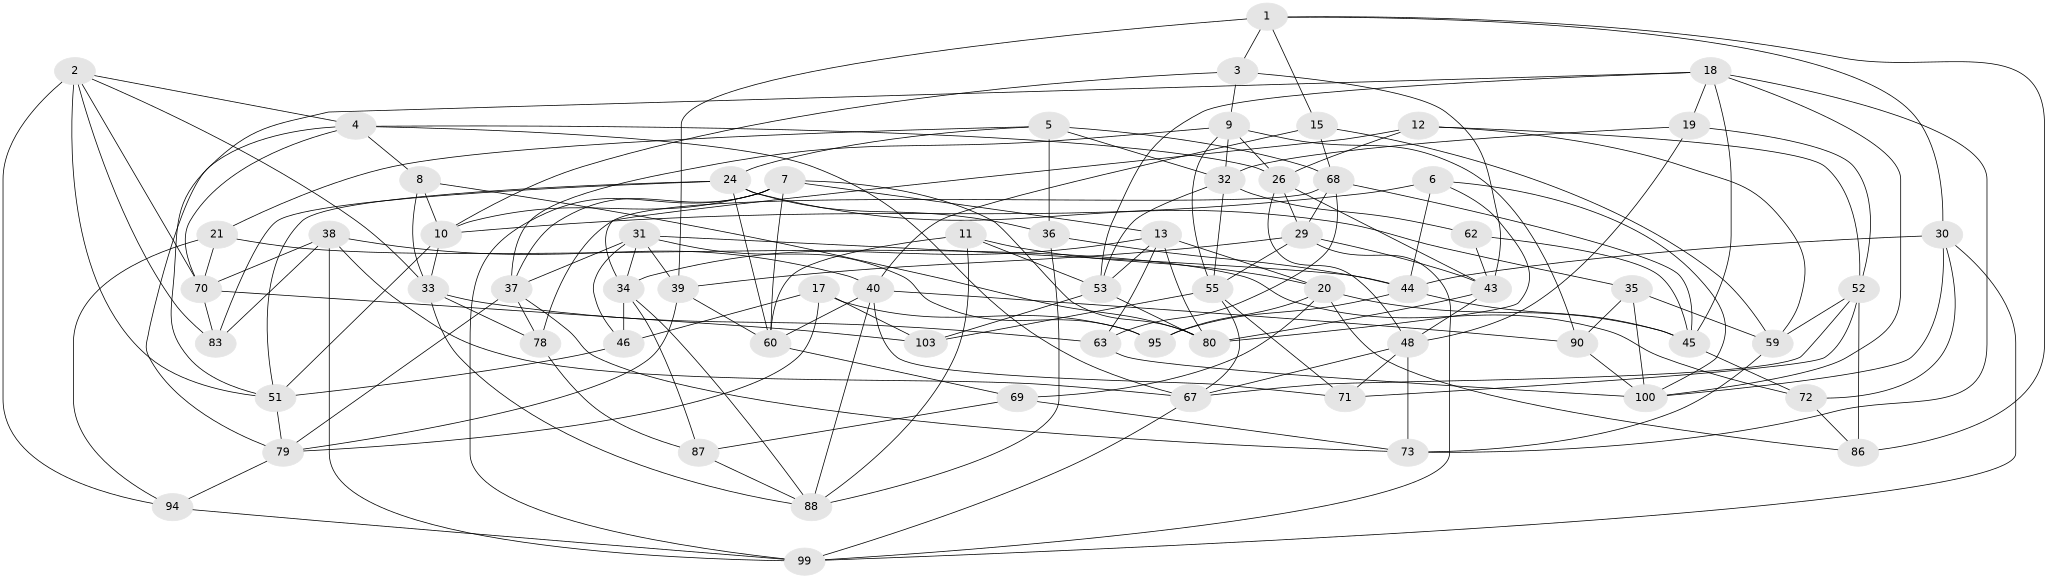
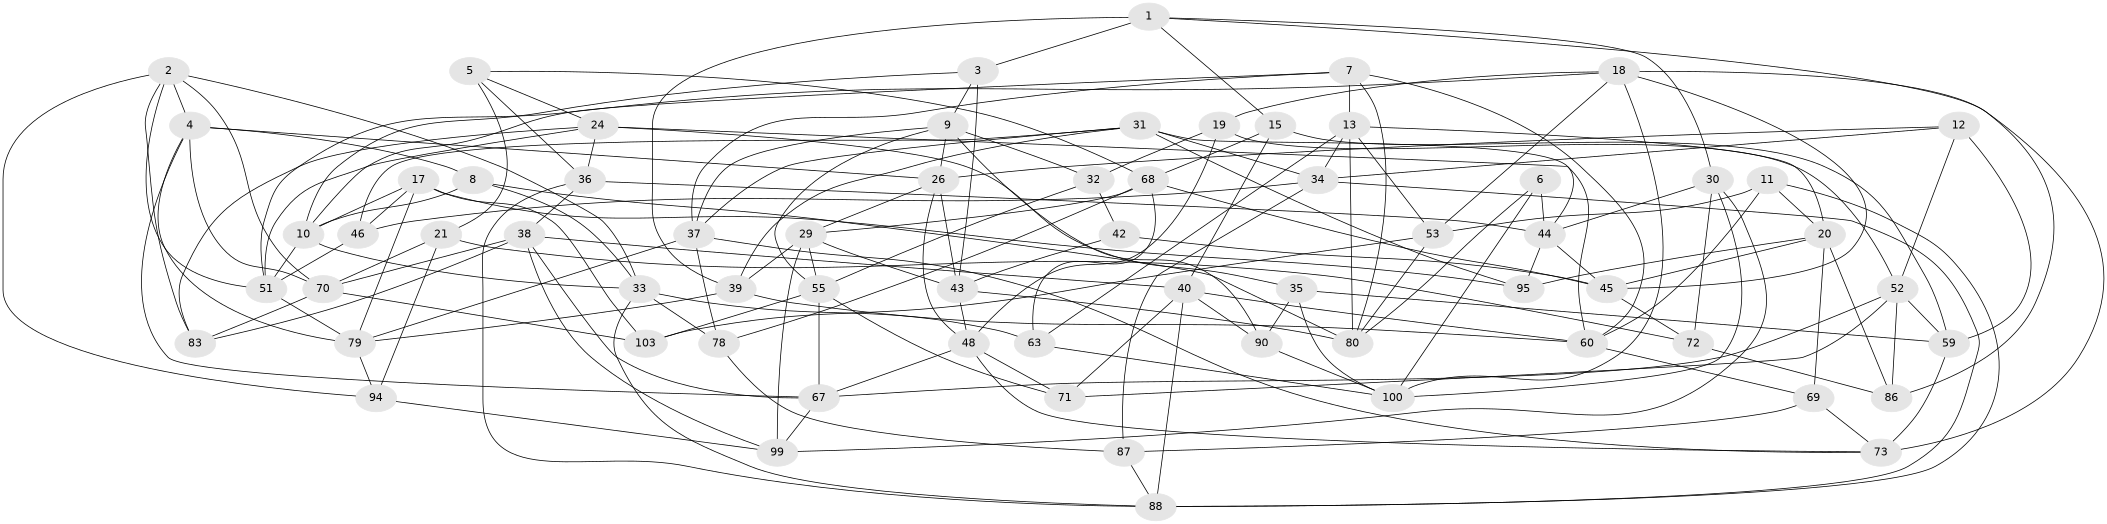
(1172, 163) -> none
none -> (555, 207)
(819, 214) -> (359, 208)
(1138, 218) -> none
(1472, 235) -> (1120, 235)
(470, 354) -> none
